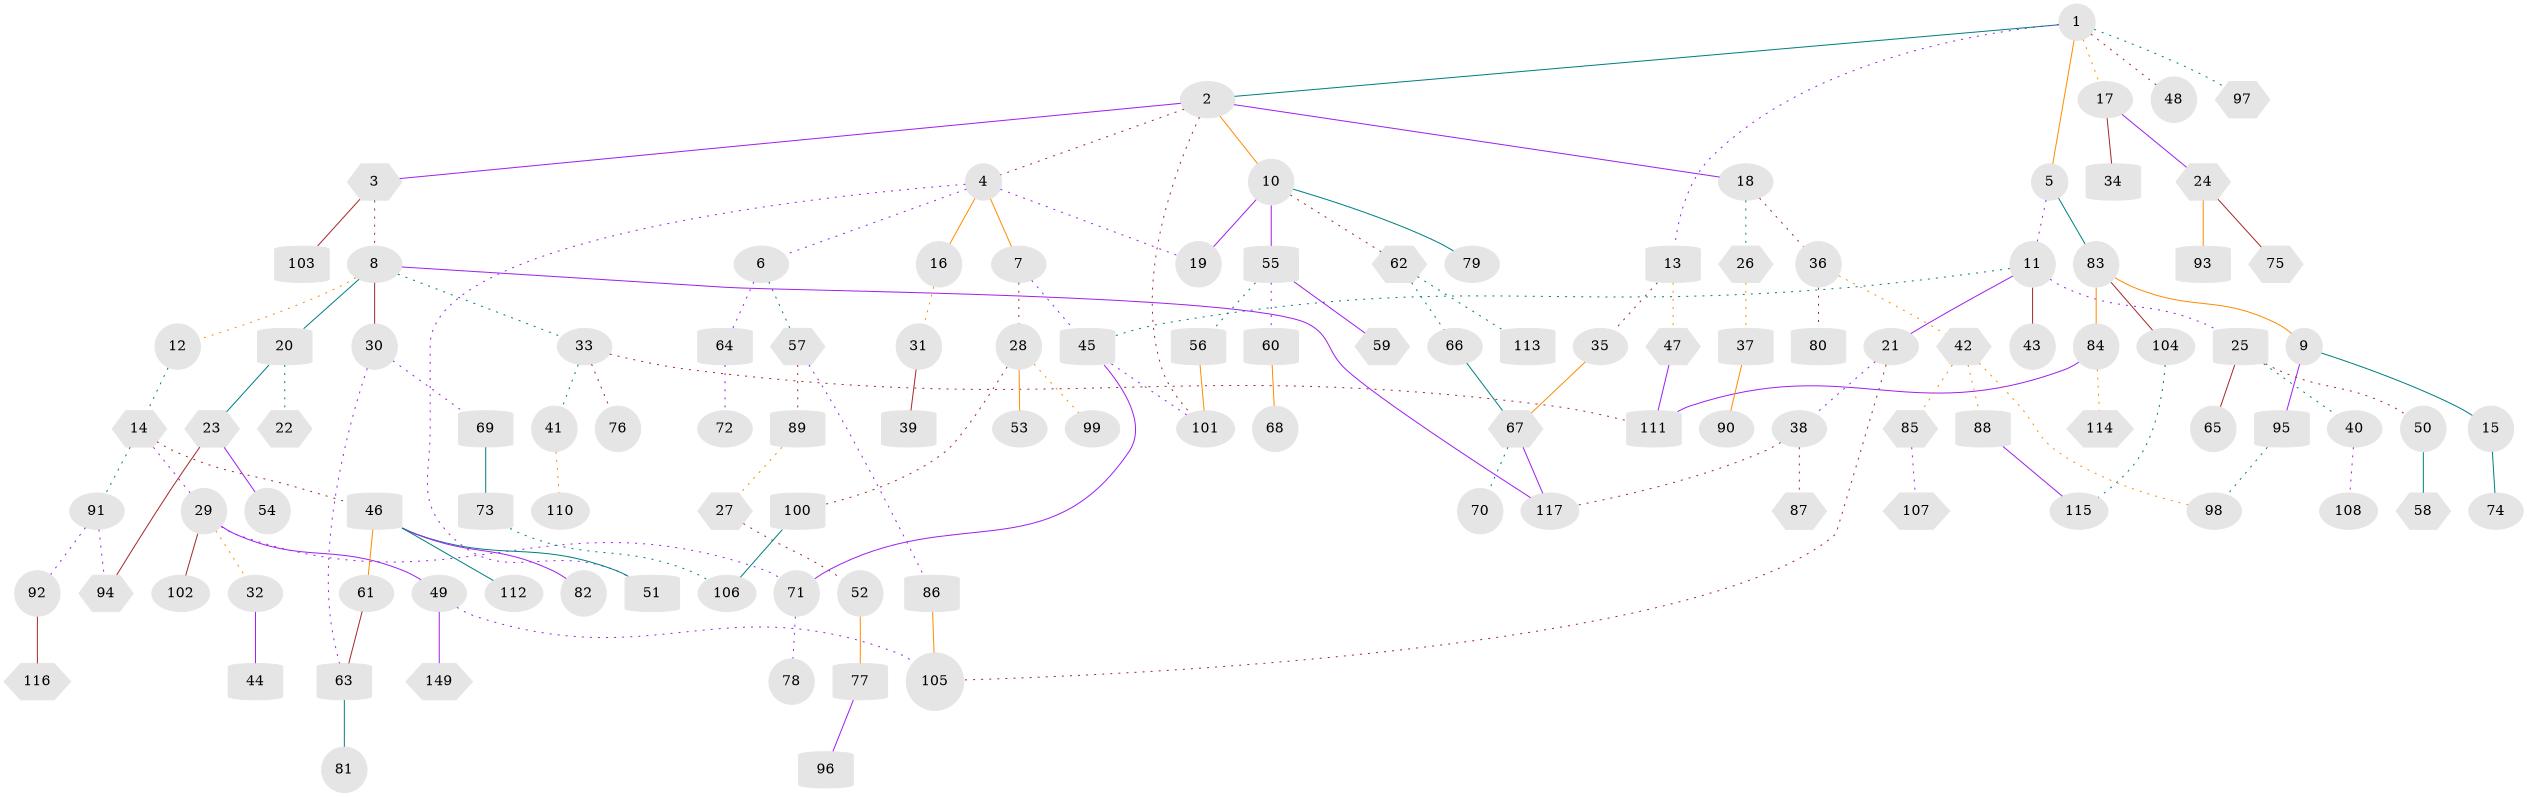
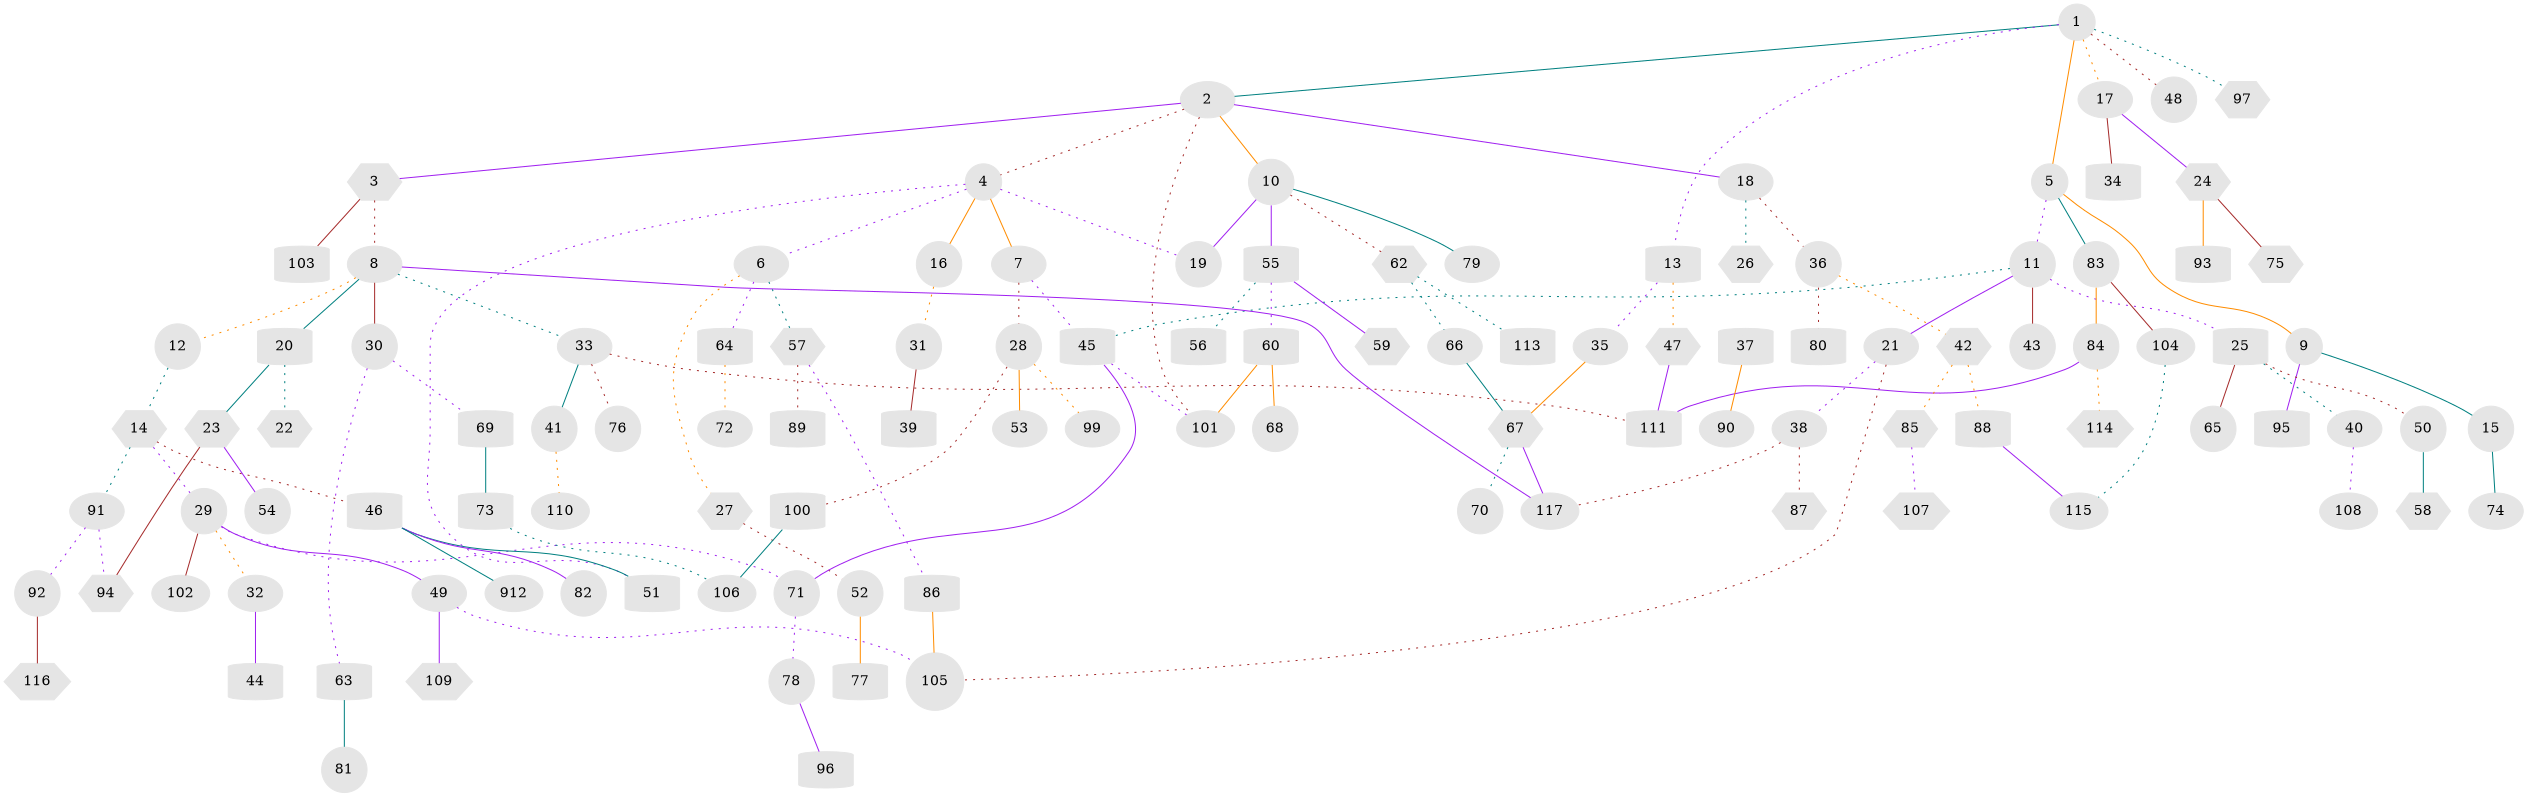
(2204, 304) -> (2164, 285)
(1746, 305) -> none
(1636, 307) -> (1636, 307)
(570, 386) -> (570, 386)
(725, 388) -> (725, 388)
(1202, 392) -> (1235, 392)
(761, 471) -> (674, 375)
(2214, 511) -> none
(367, 593) -> none
(514, 593) -> (514, 593)
(439, 682) -> (439, 682)
(843, 726) -> (810, 728)
